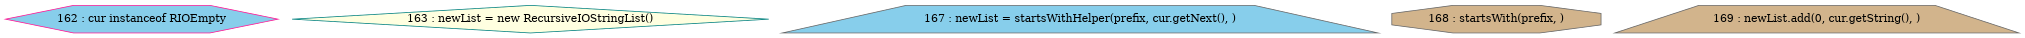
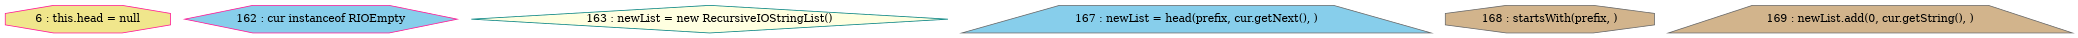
none -> (88, 19)
(1080, 19) -> (1196, 19)
